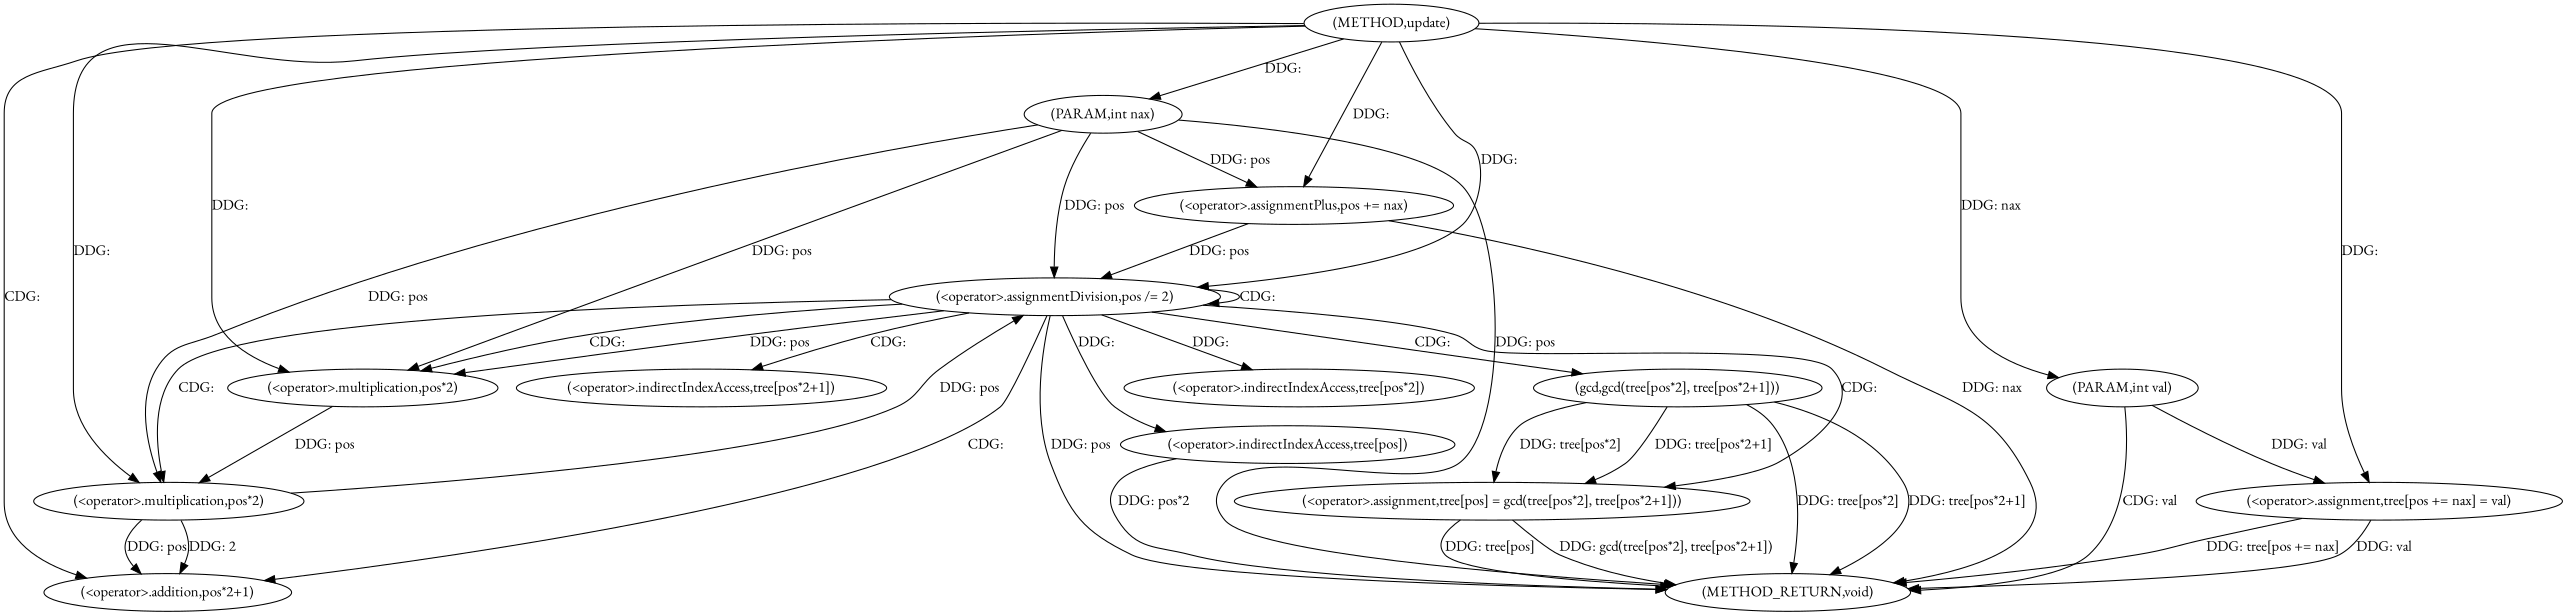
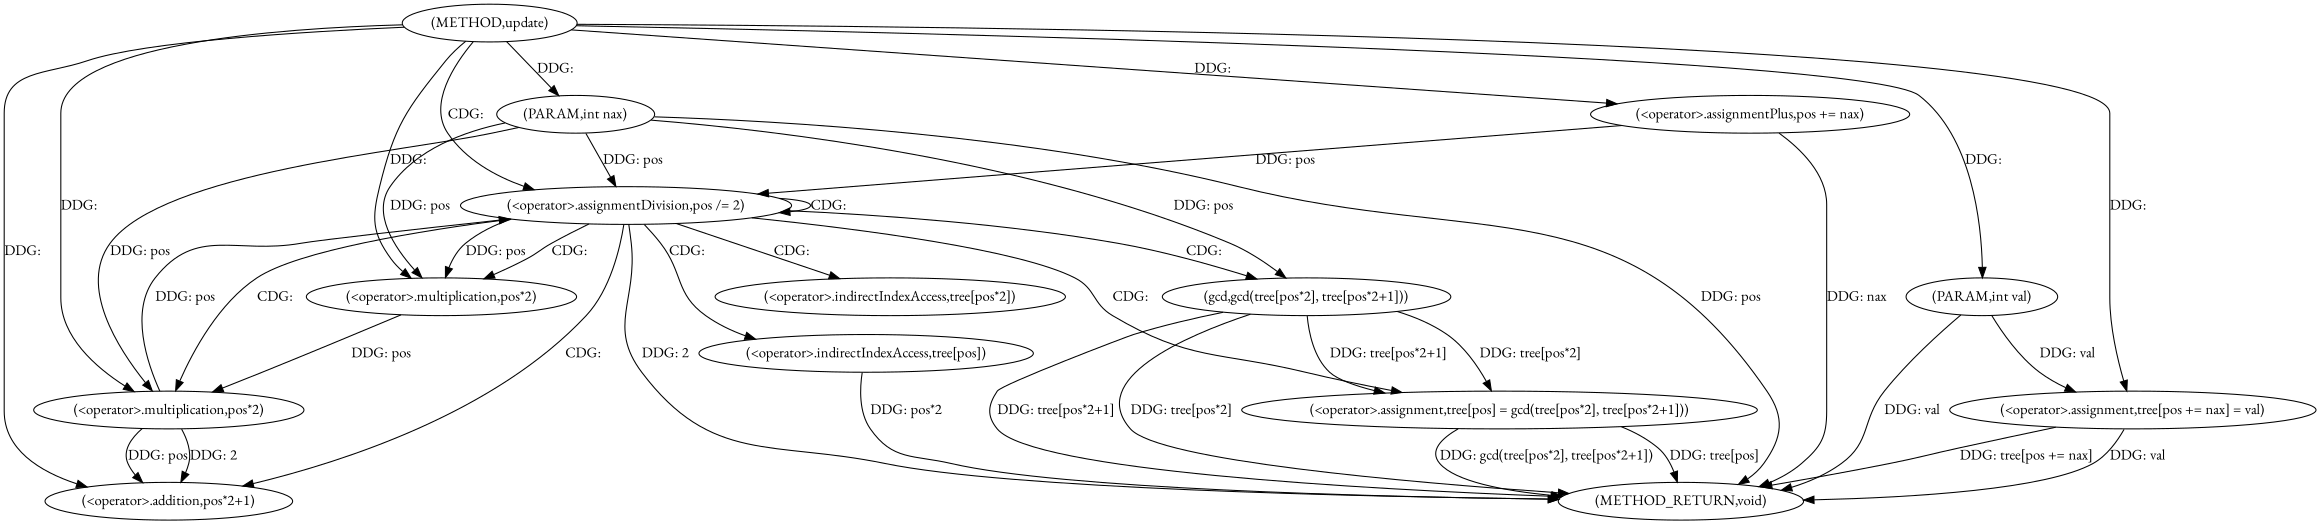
(1192, 157) -> (972, 166)
(1501, 160) -> (468, 114)
(1991, 206) -> (1986, 160)
(24, 297) -> (25, 251)
(1098, 342) -> (689, 251)
(1213, 342) -> (794, 251)
(702, 388) -> none
(1081, 445) -> (666, 353)
(2150, 501) -> (1912, 410)
